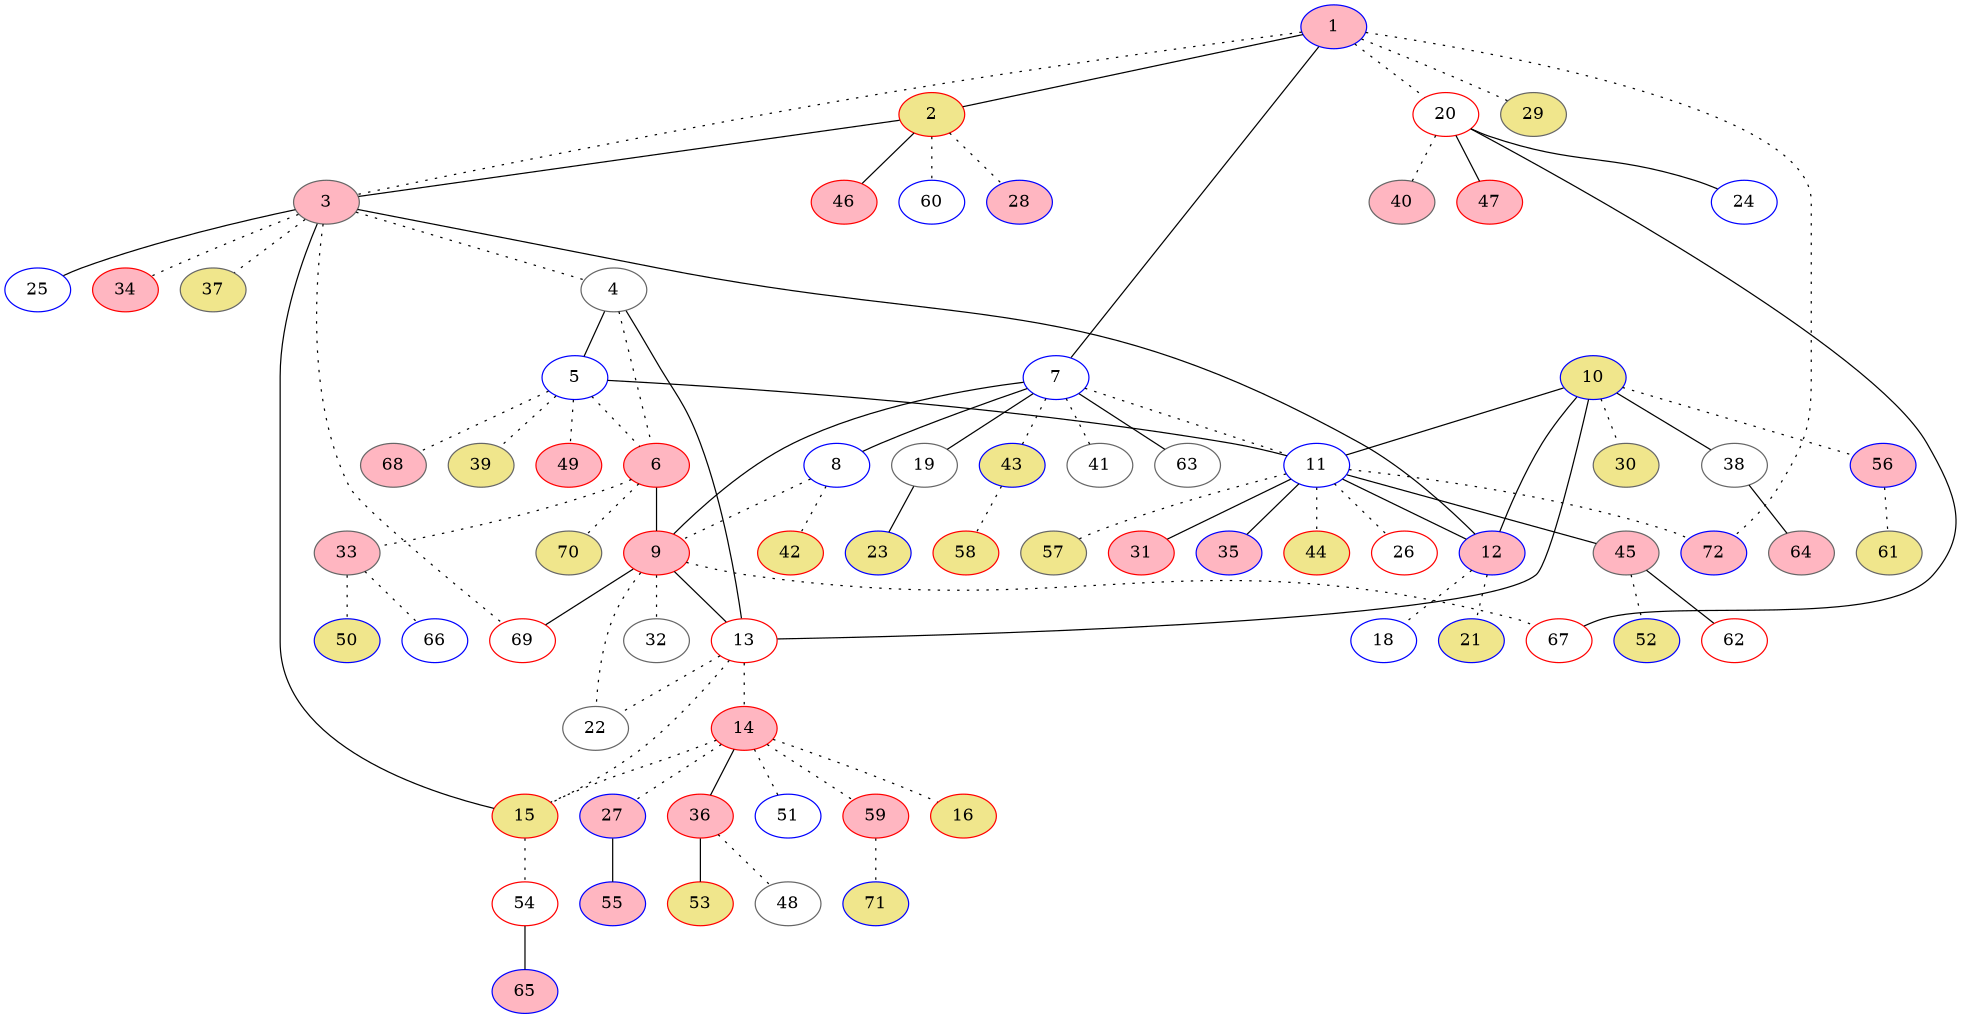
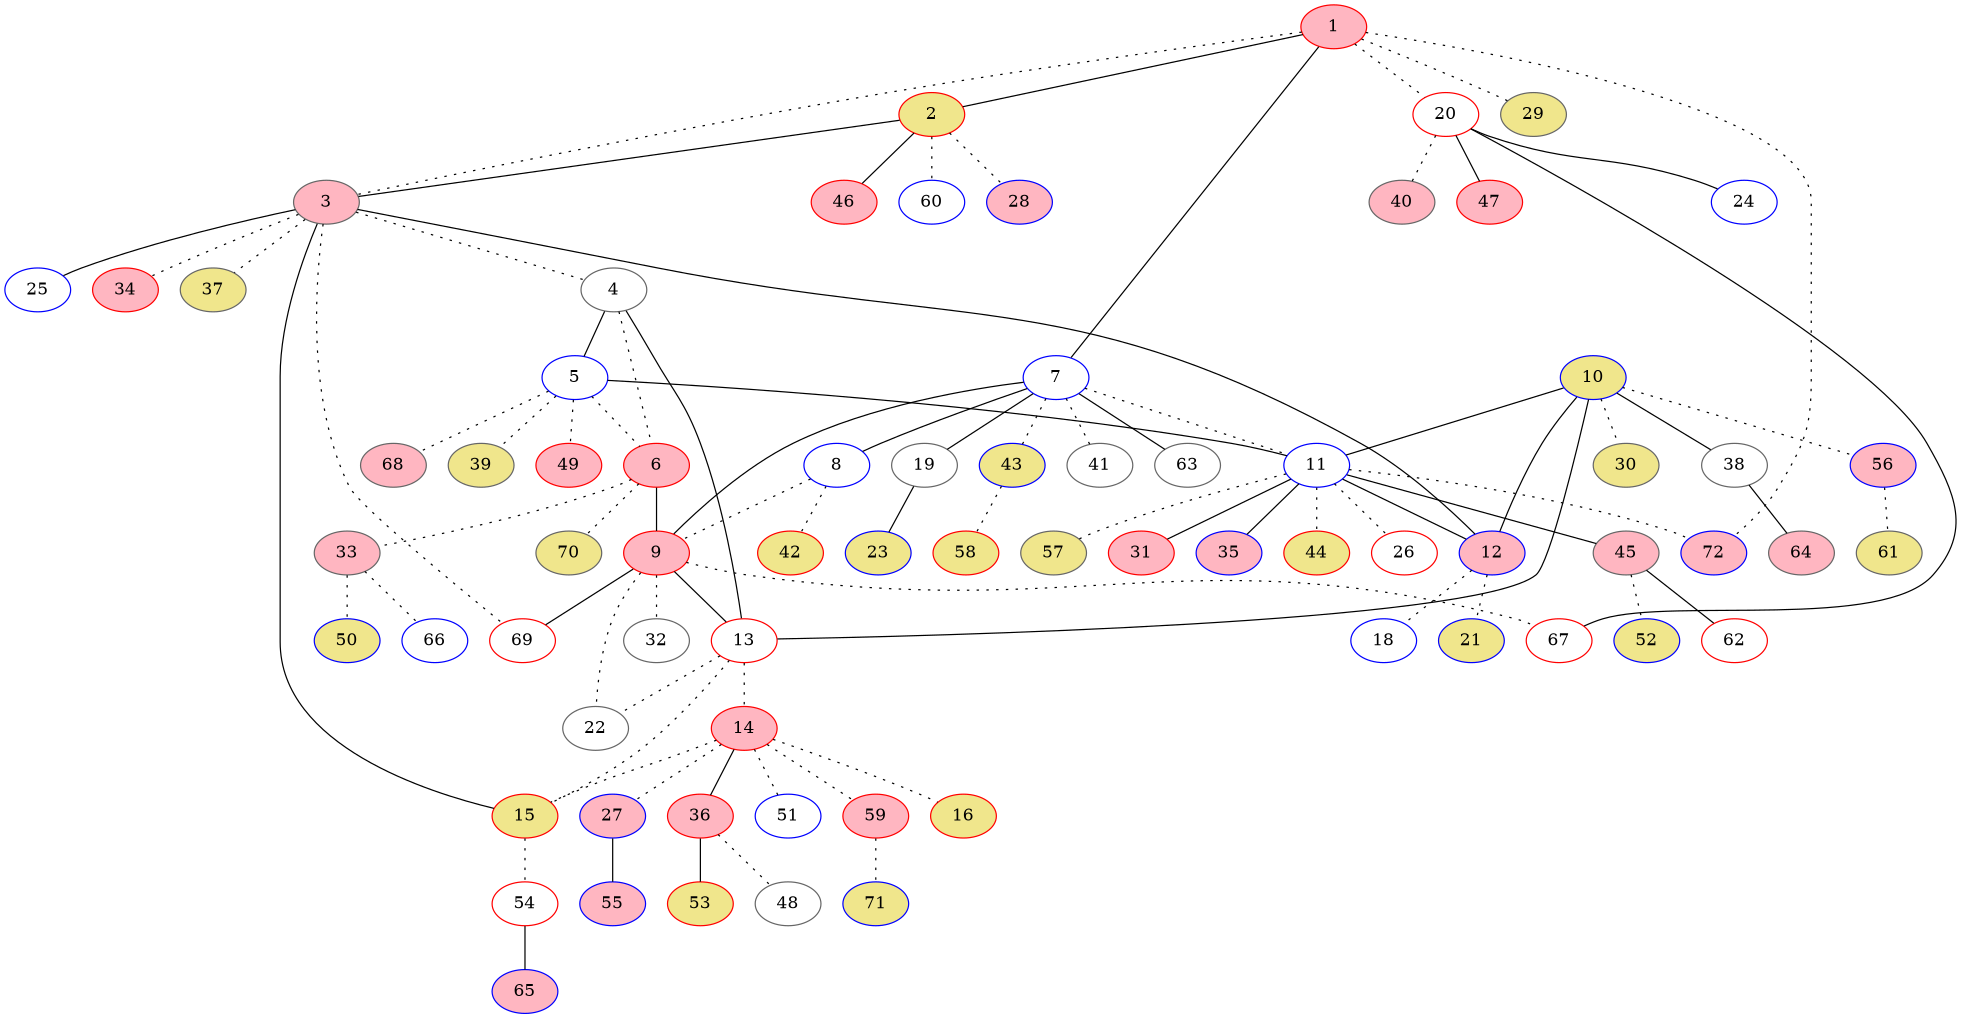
(1334, 27) -> (1334, 27)
